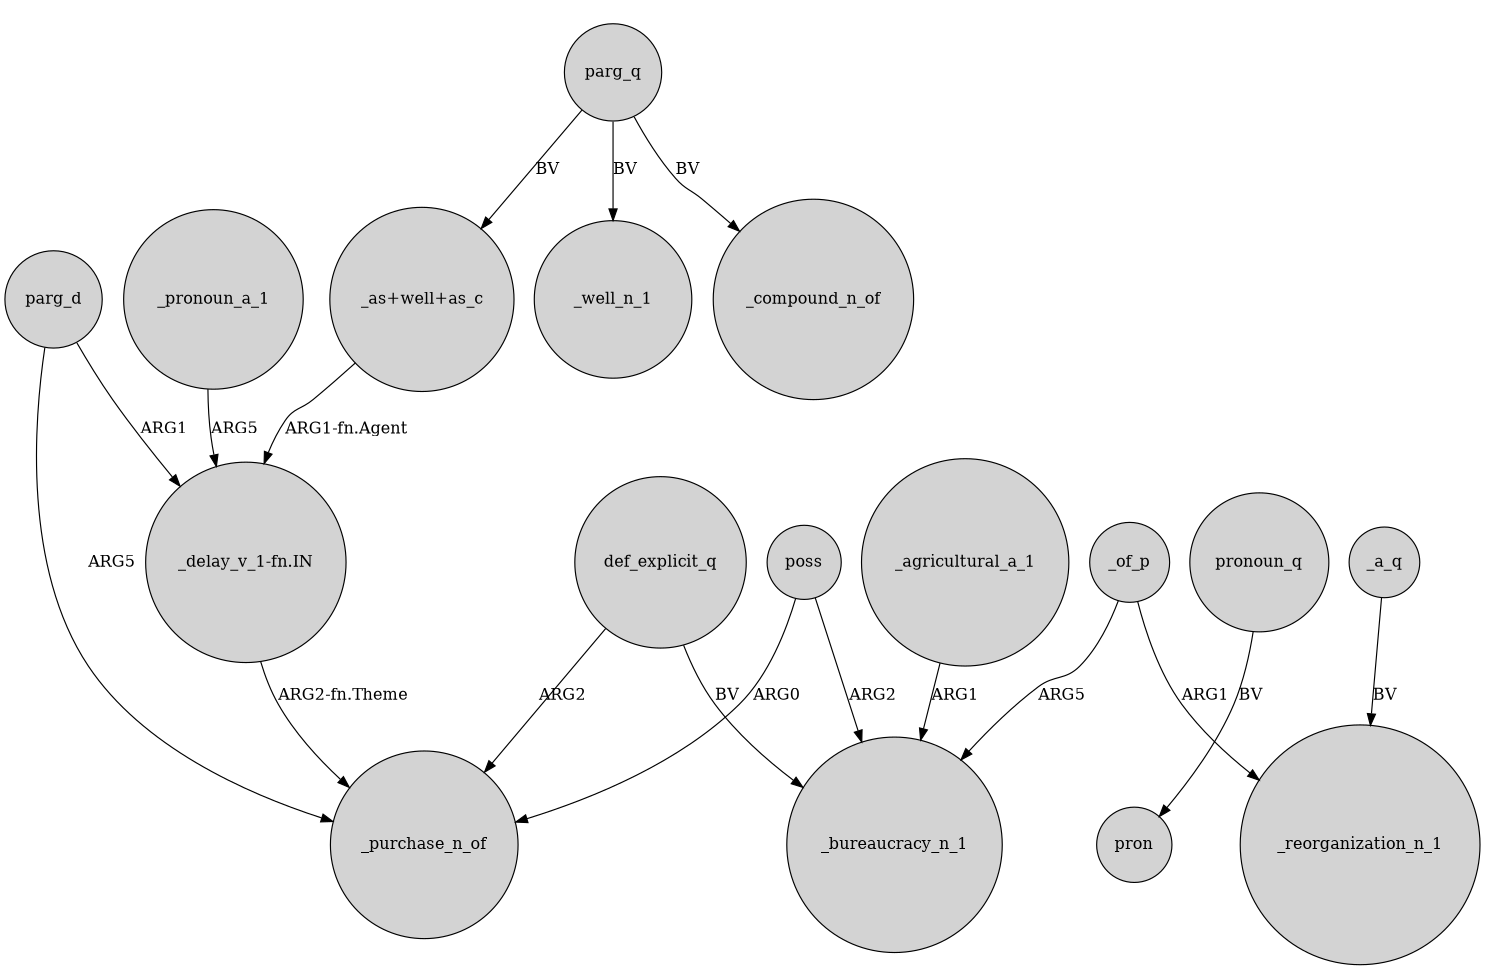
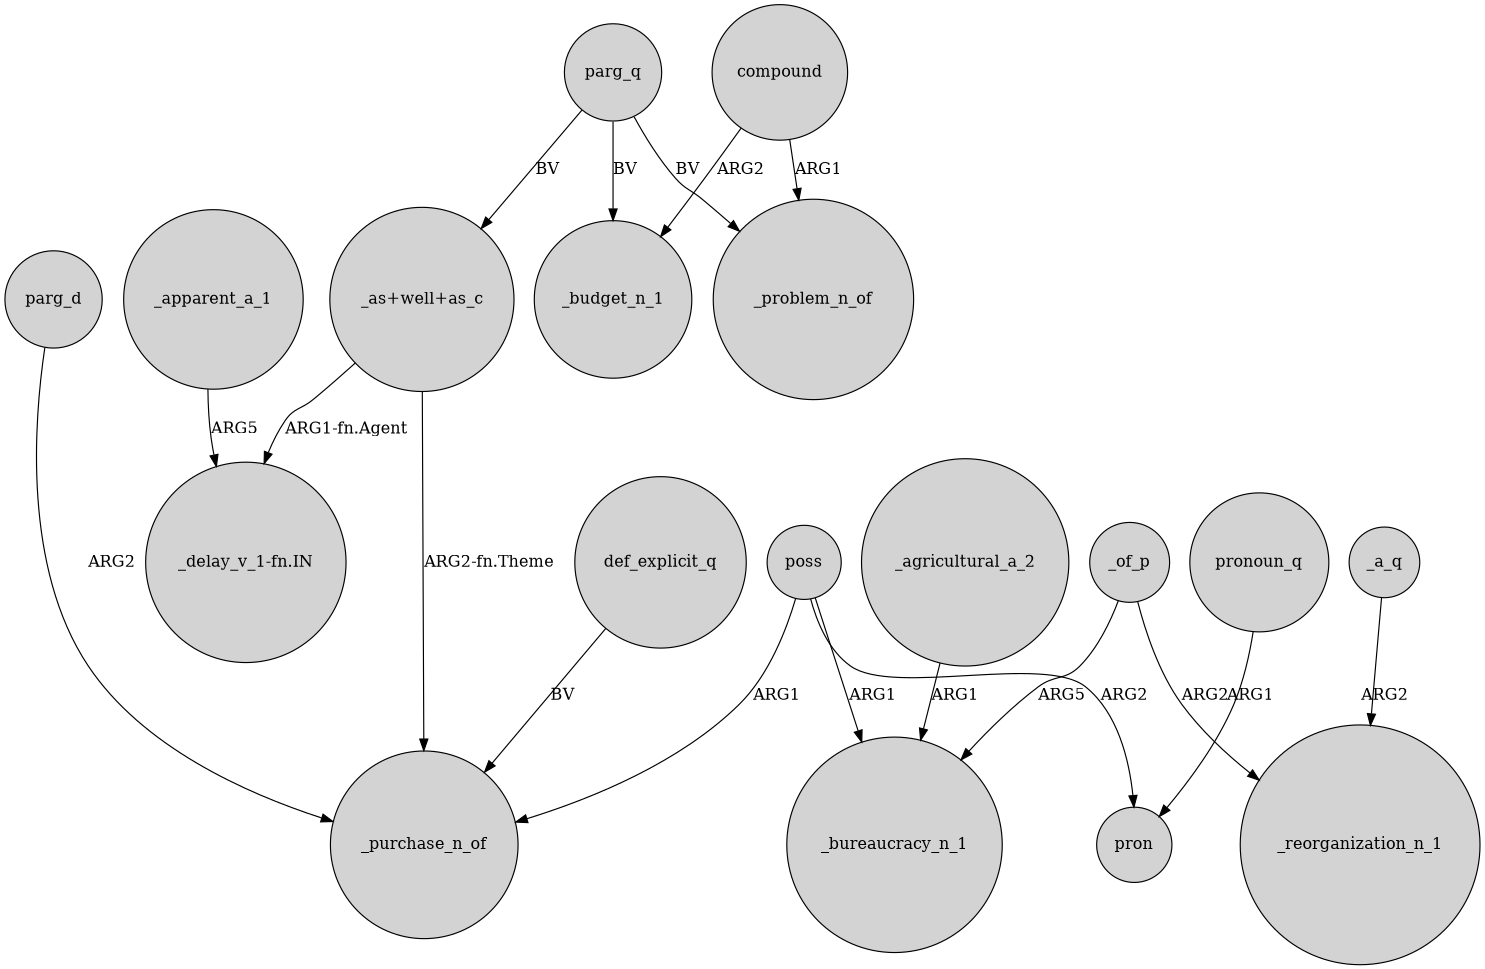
none -> (780, 72)
(213, 299) -> (213, 299)
(613, 299) -> (613, 299)
(813, 299) -> (813, 299)
(122, 412) -> none
(112, 562) -> (112, 562)
(965, 562) -> (965, 562)
none -> (989, 675)
(563, 696) -> (563, 696)
(777, 696) -> (777, 696)
(873, 696) -> (873, 696)
(1205, 696) -> (1205, 696)
(1251, 696) -> (1251, 696)
(1385, 696) -> (1385, 696)
(731, 724) -> none
(292, 726) -> (423, 565)
